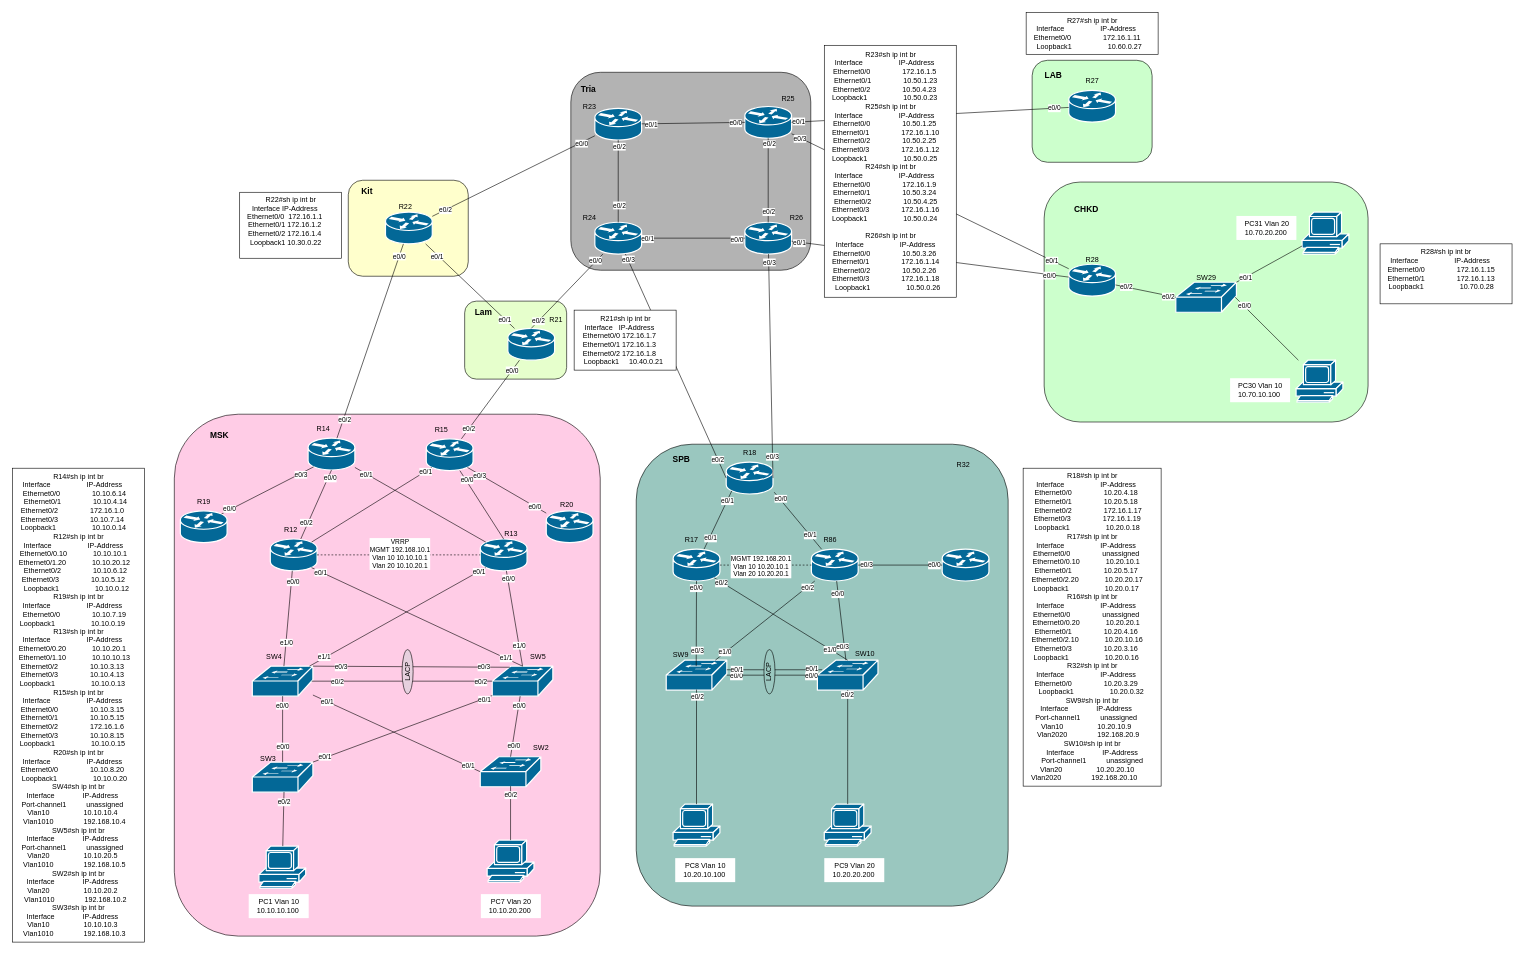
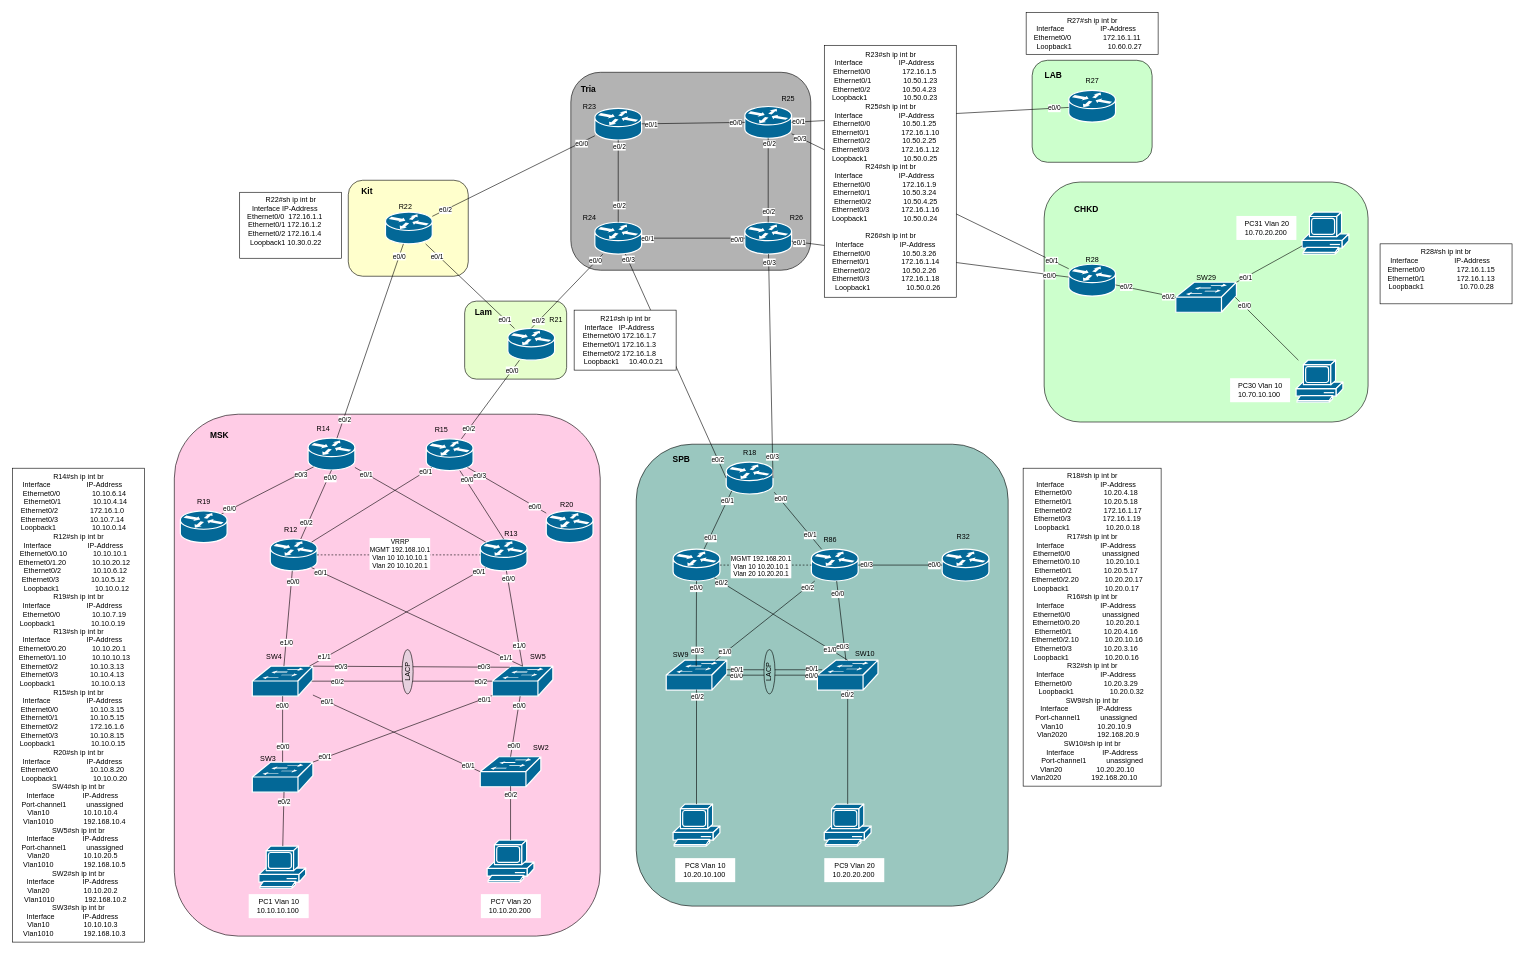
(963, 465) -> (963, 537)
(691, 540) -> none
